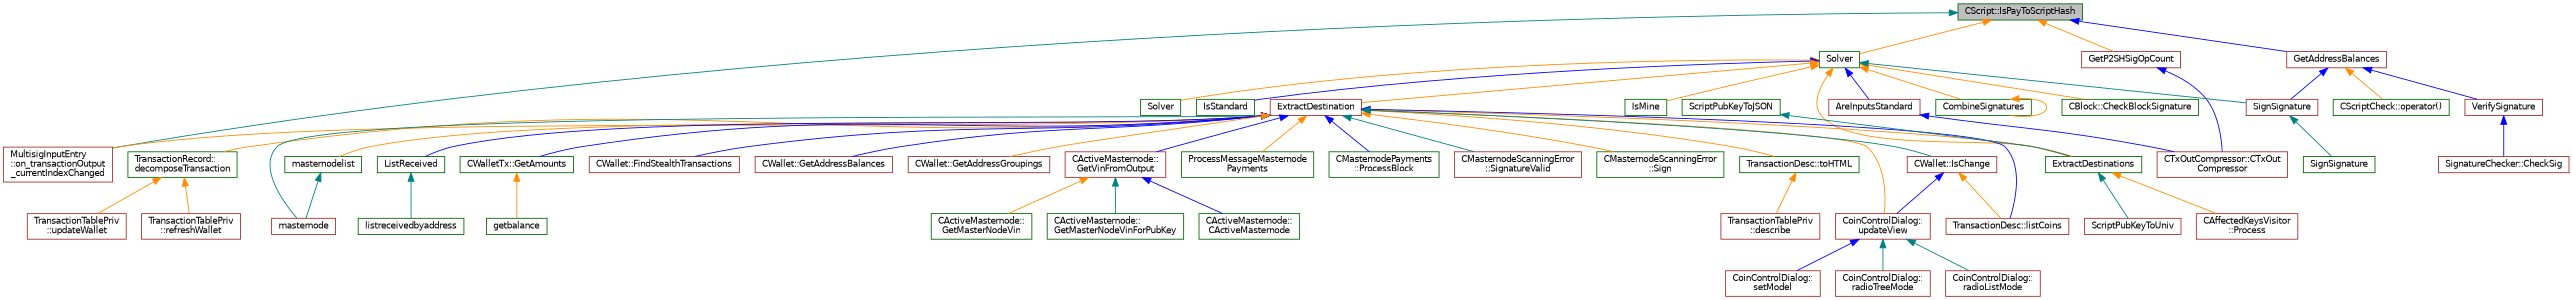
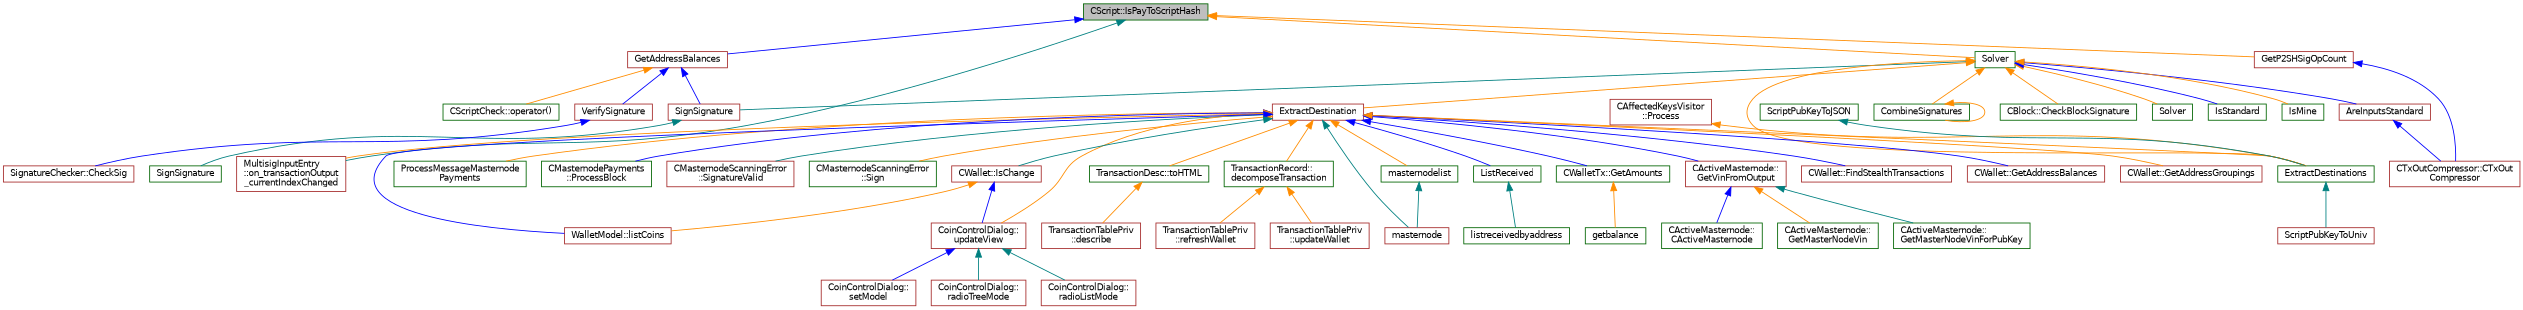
(2168, 195) -> (2014, 136)
(2007, 226) -> (618, 236)
